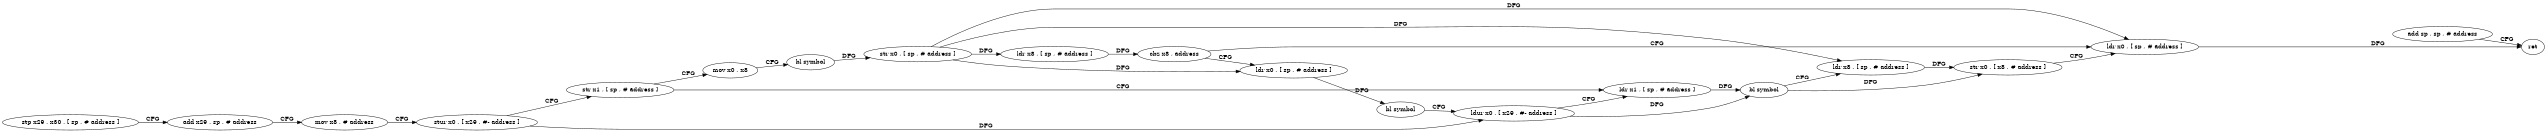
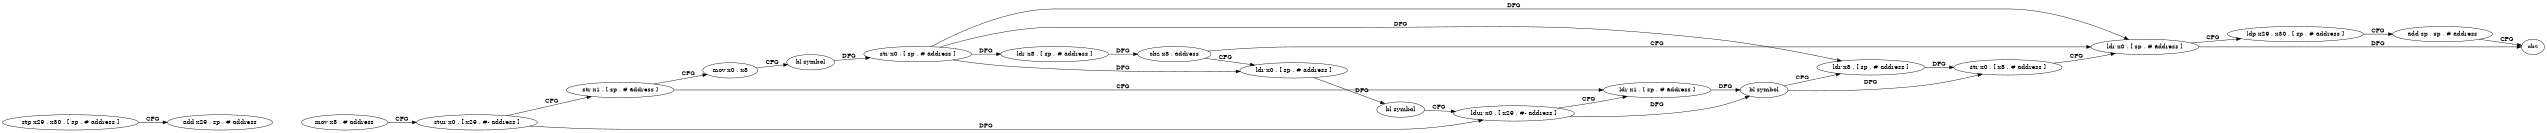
none -> (2295, 34)
(2533, 47) -> (2533, 47)
(285, 122) -> none
